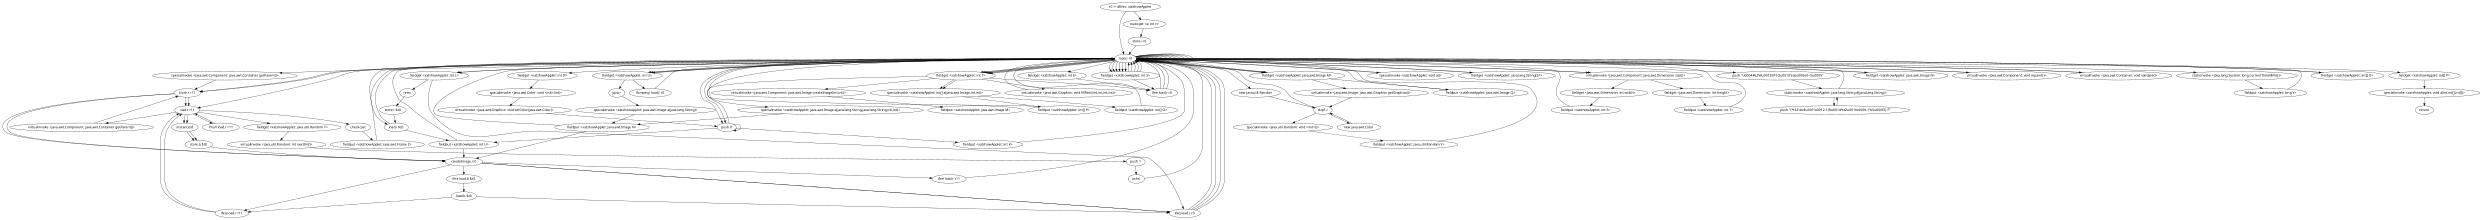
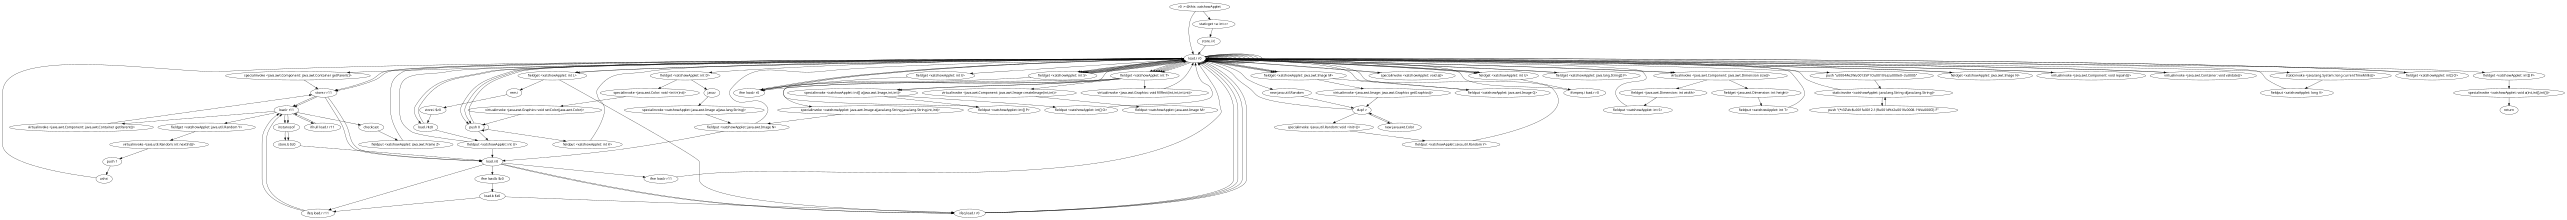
(655, 62) -> none
(623, 83) -> (698, 84)
(464, 162) -> (492, 162)
